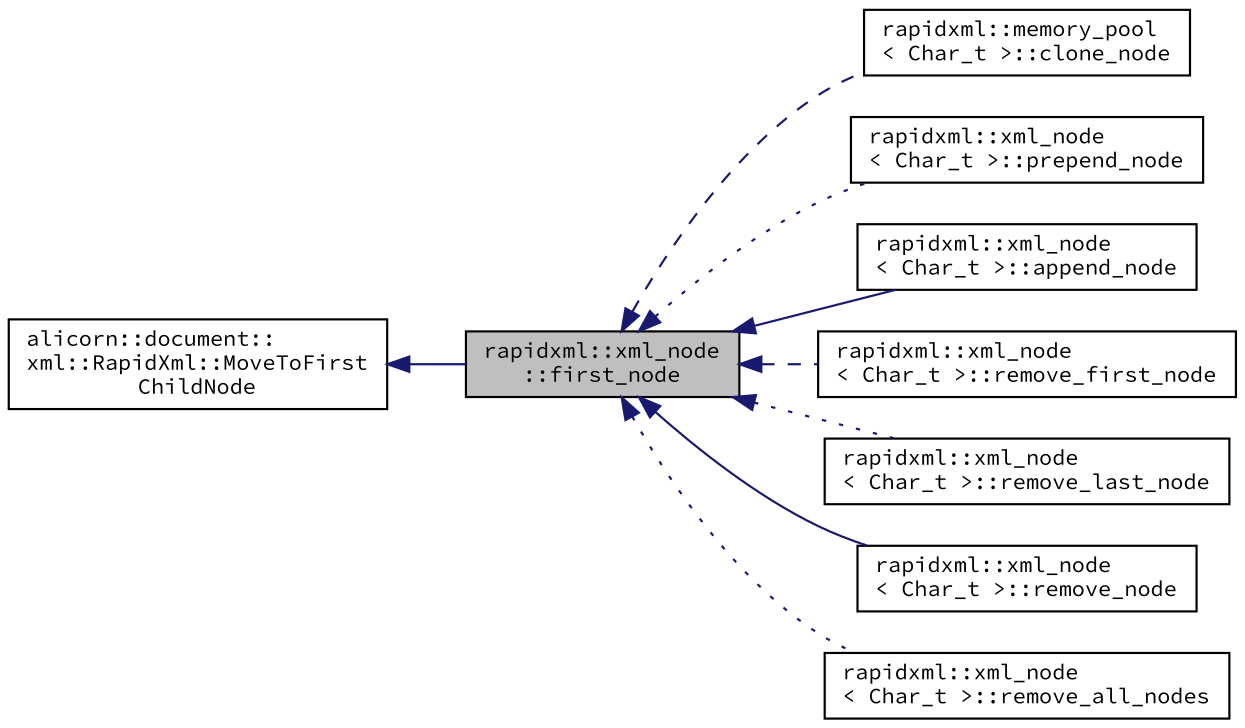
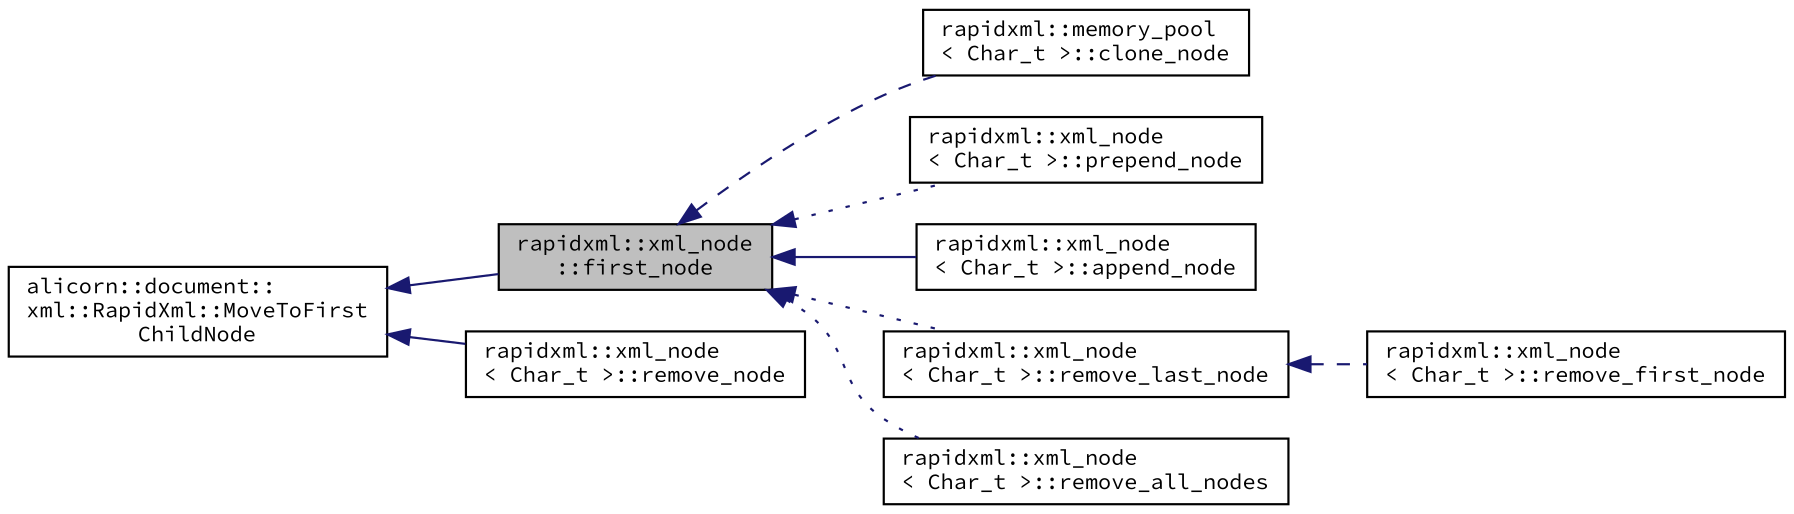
(790, 364) -> (1339, 364)
(755, 489) -> (437, 340)
